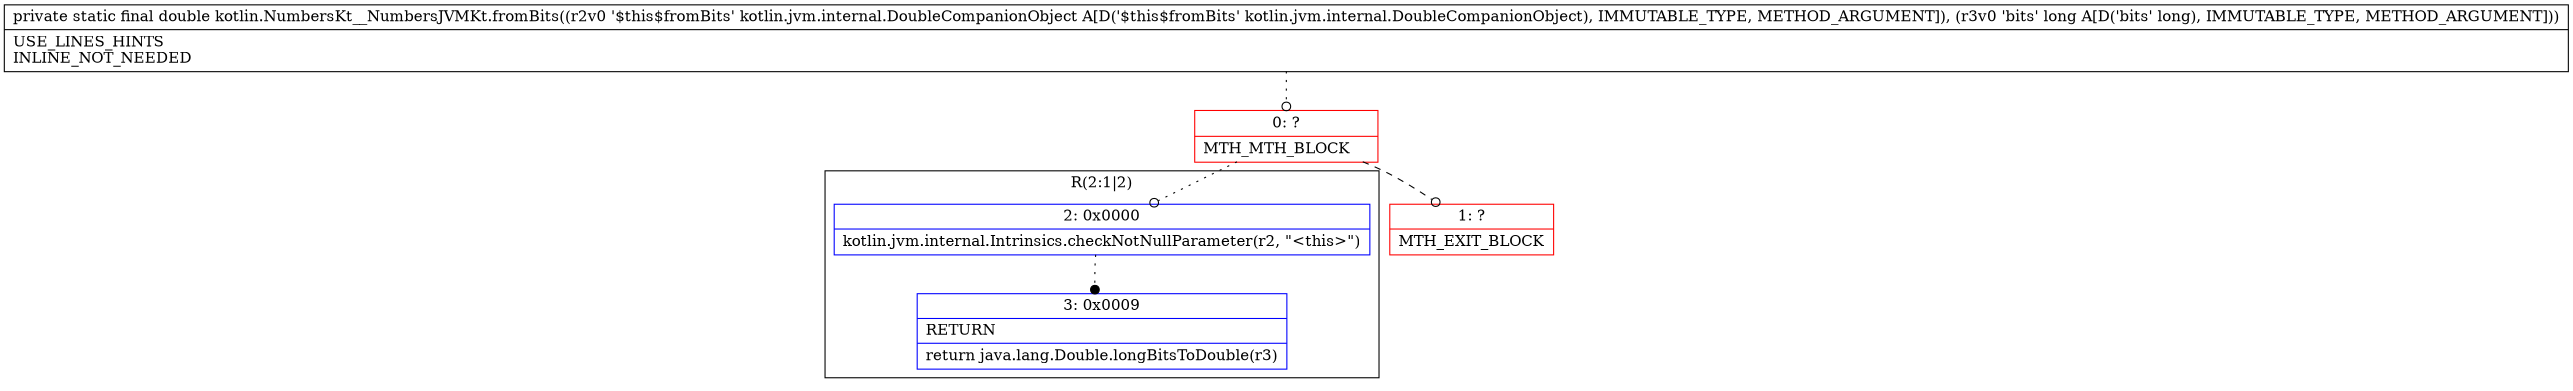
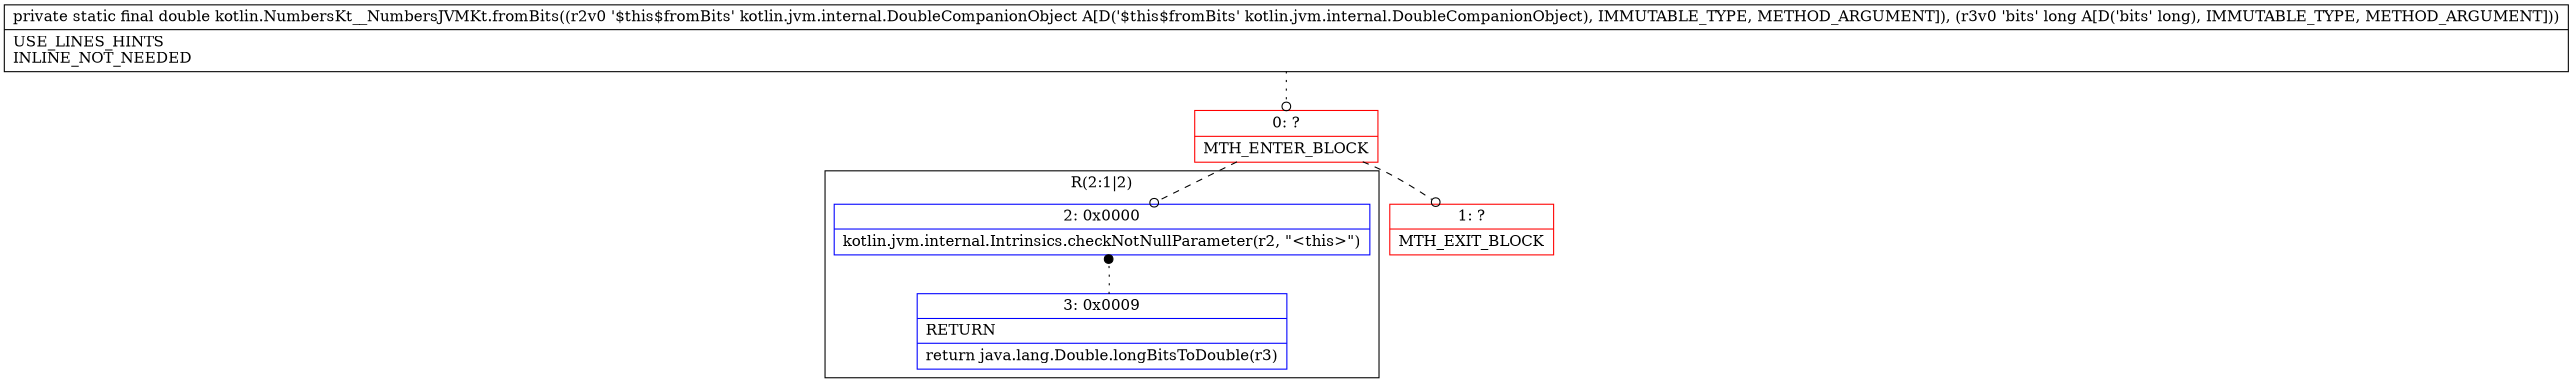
(1277, 149) -> (1286, 149)
(1198, 181) -> (1198, 181)
(1095, 270) -> (1109, 279)
